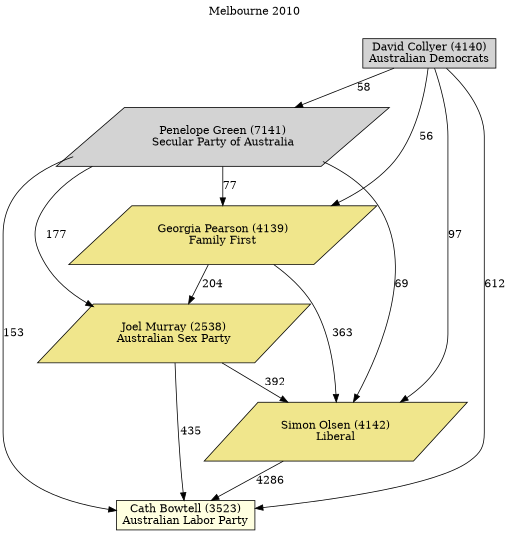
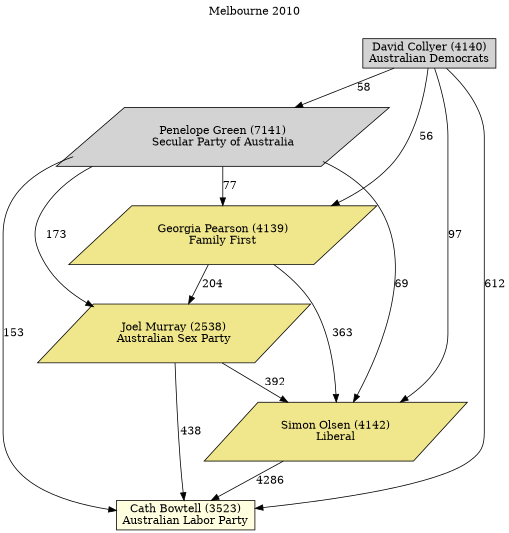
(56, 235) -> (56, 235)
(191, 432) -> (191, 432)
